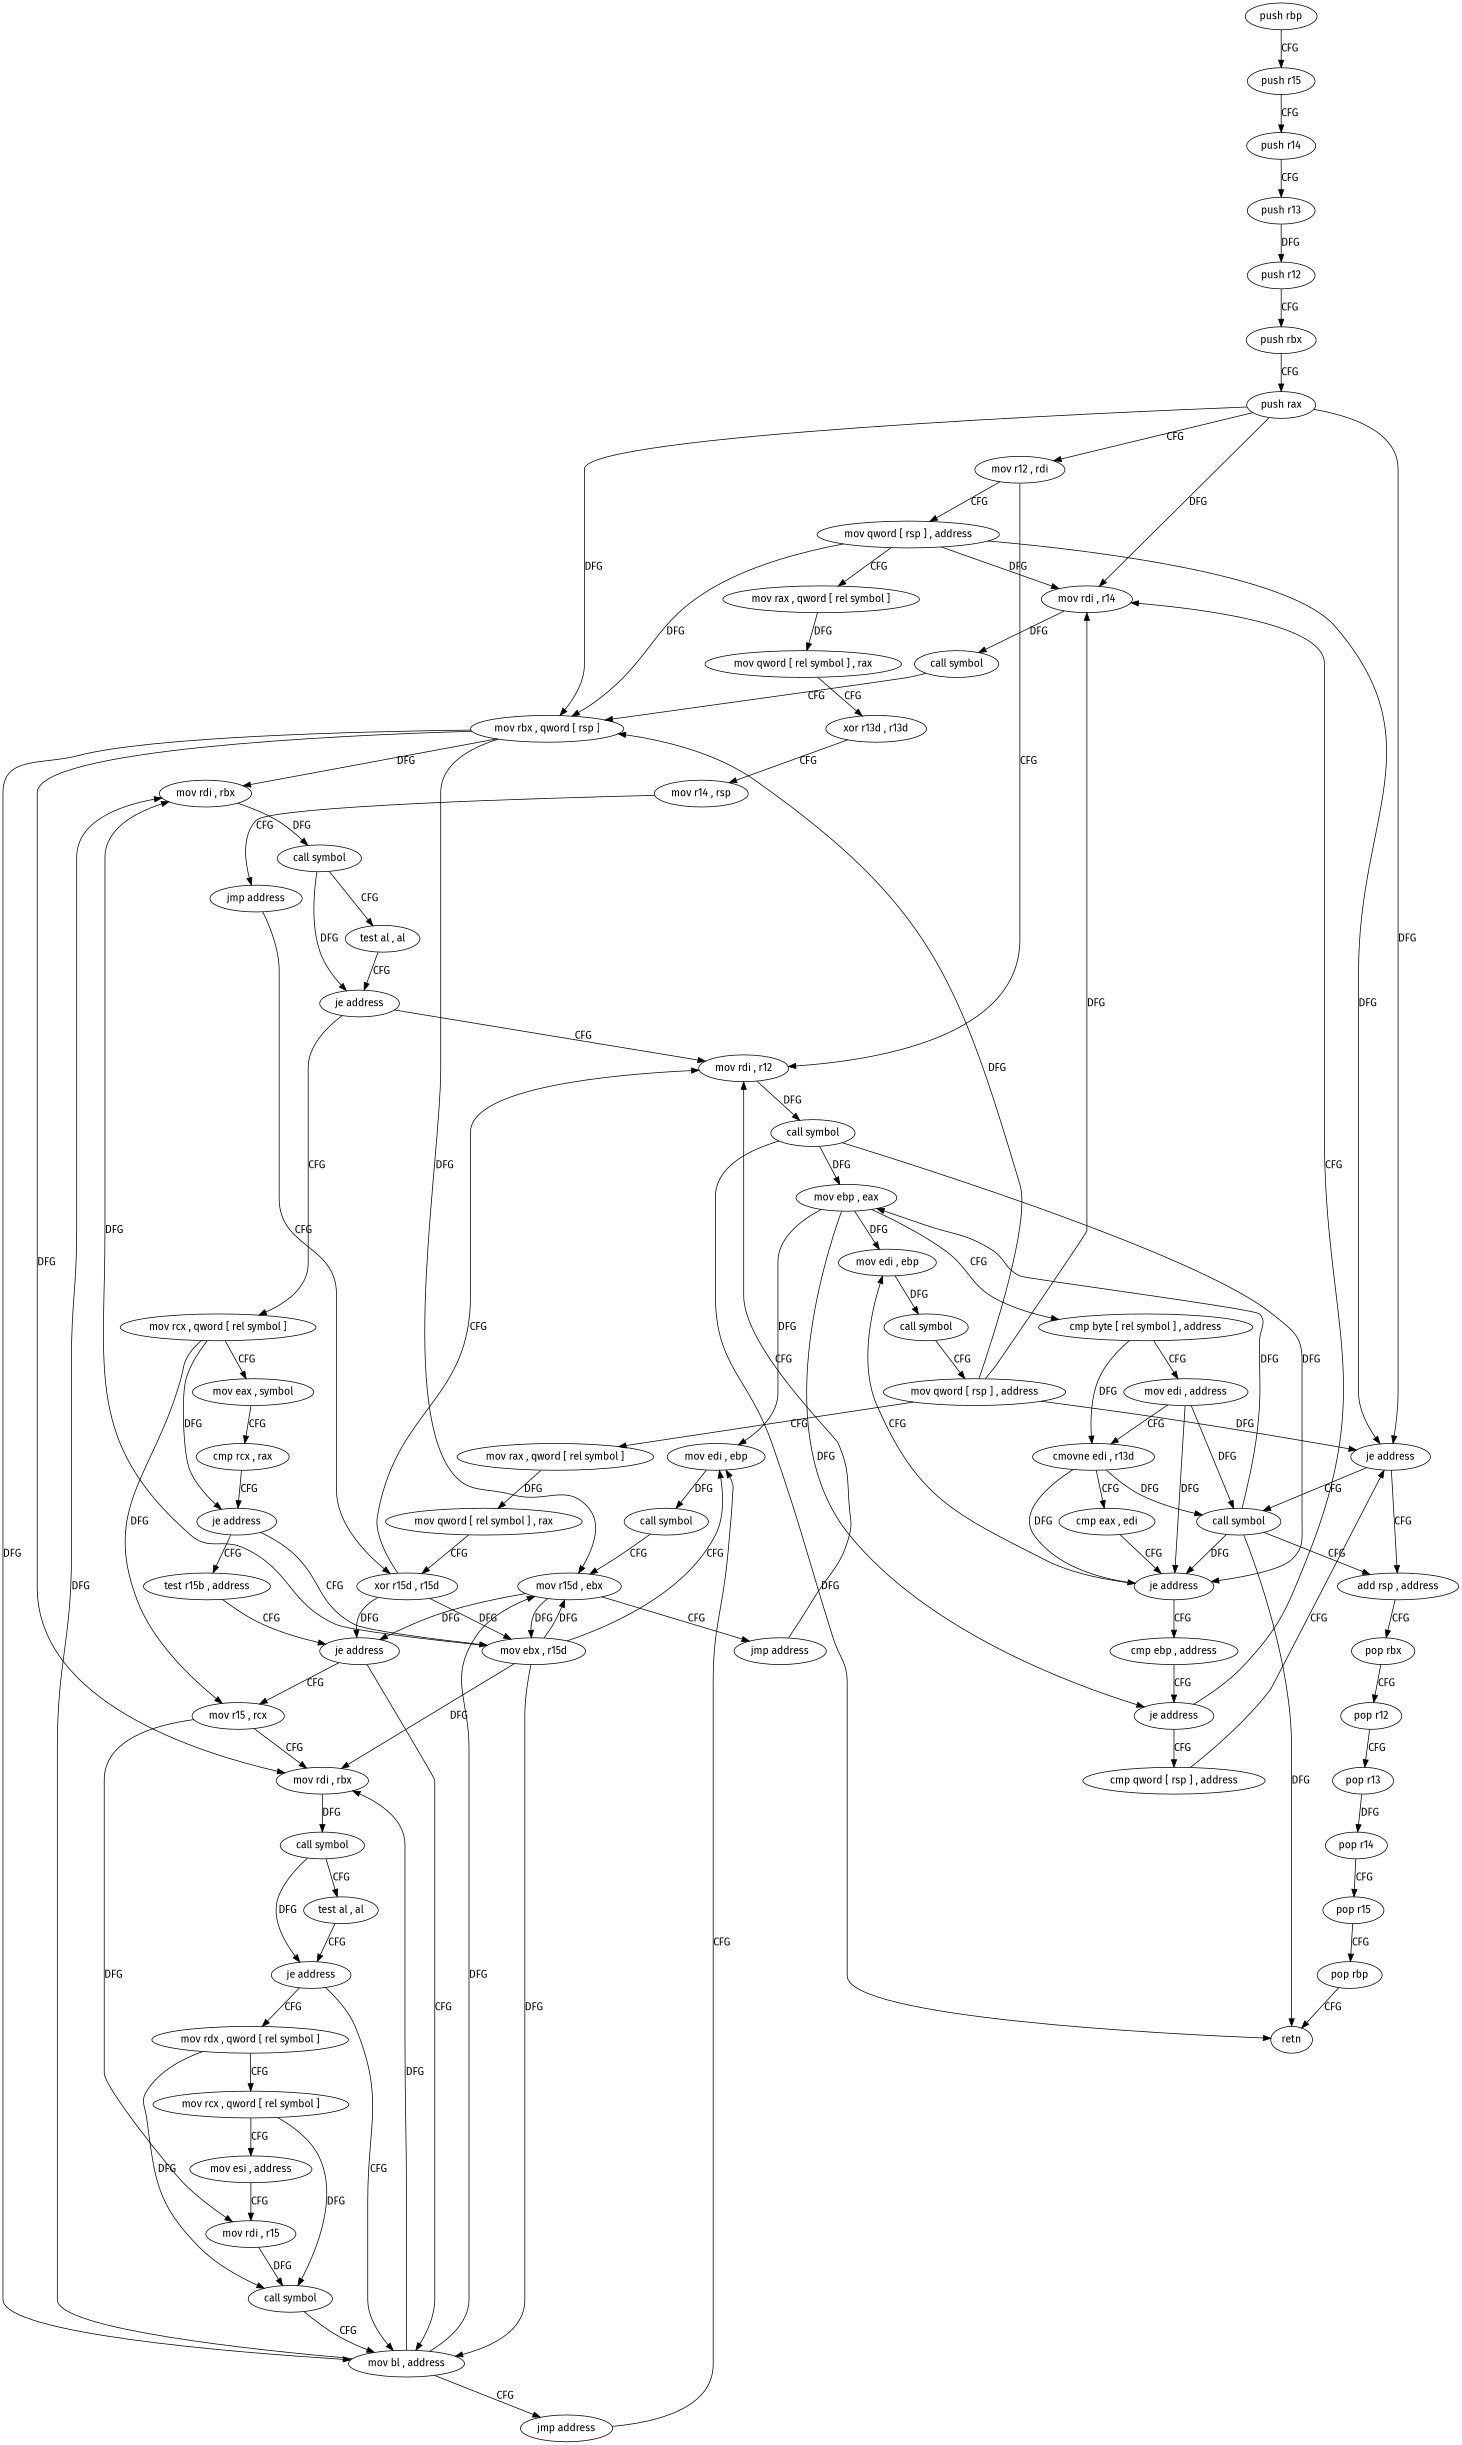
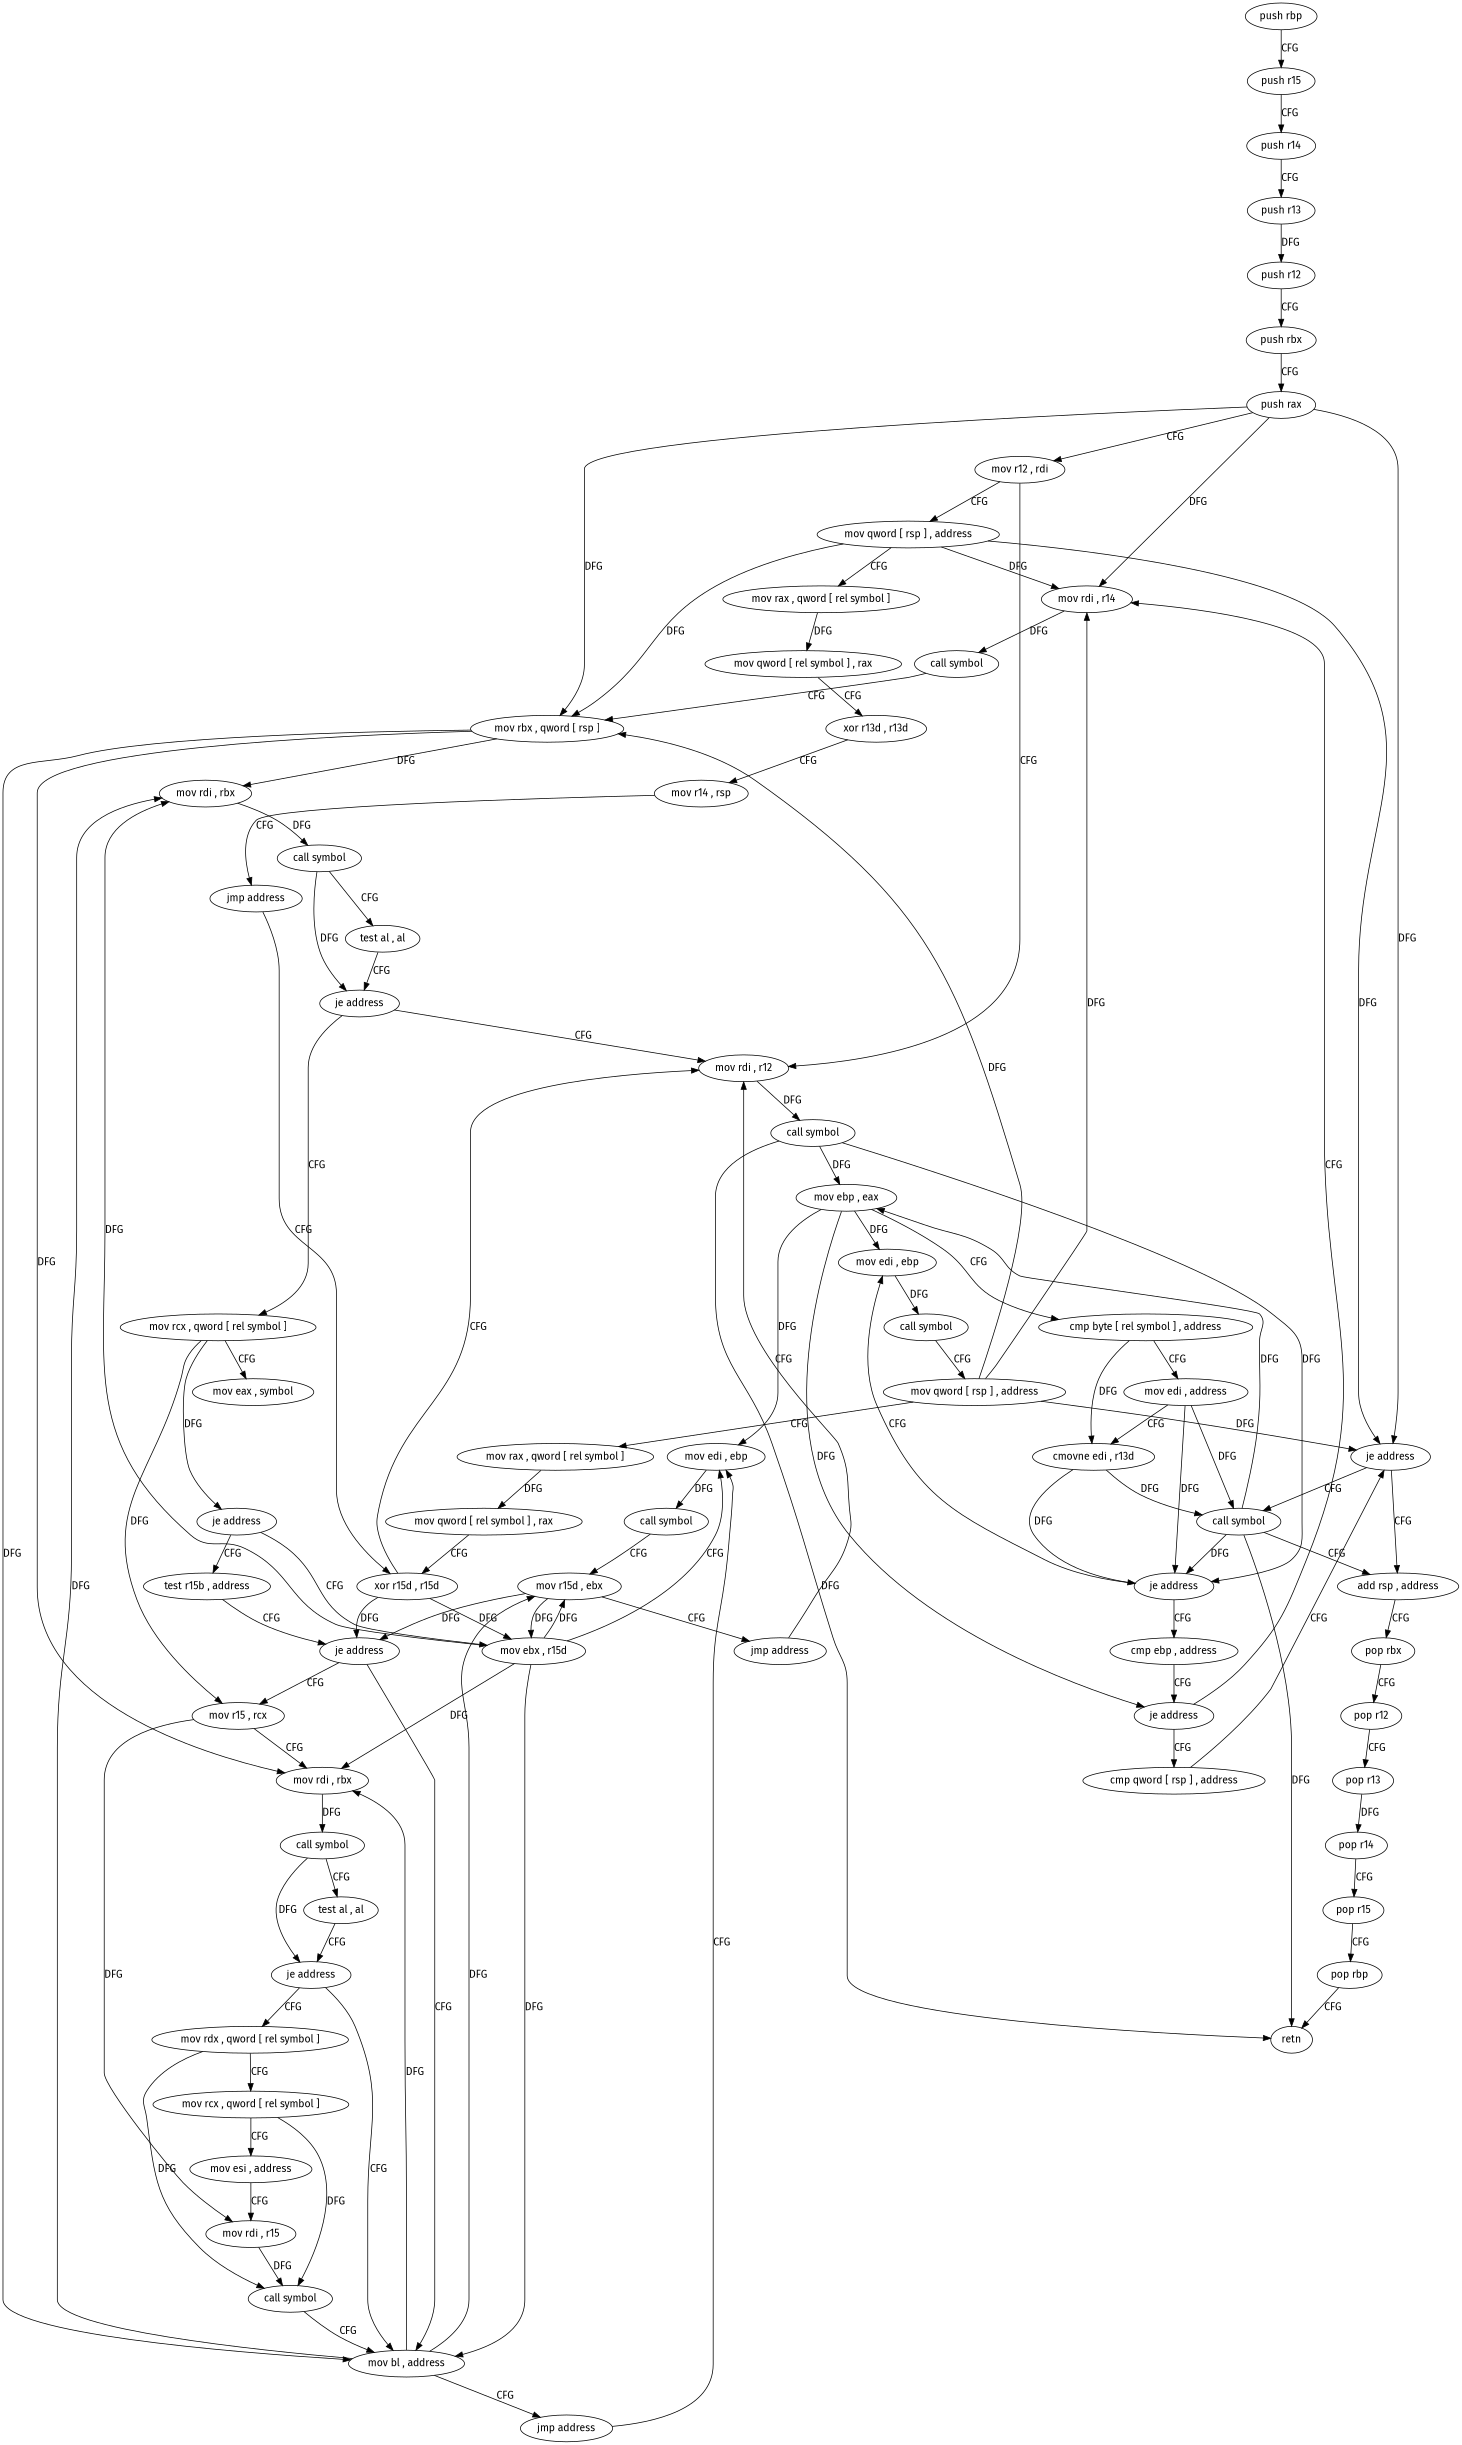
(432, 1198) -> none
(243, 1457) -> none
(1107, 1522) -> none
